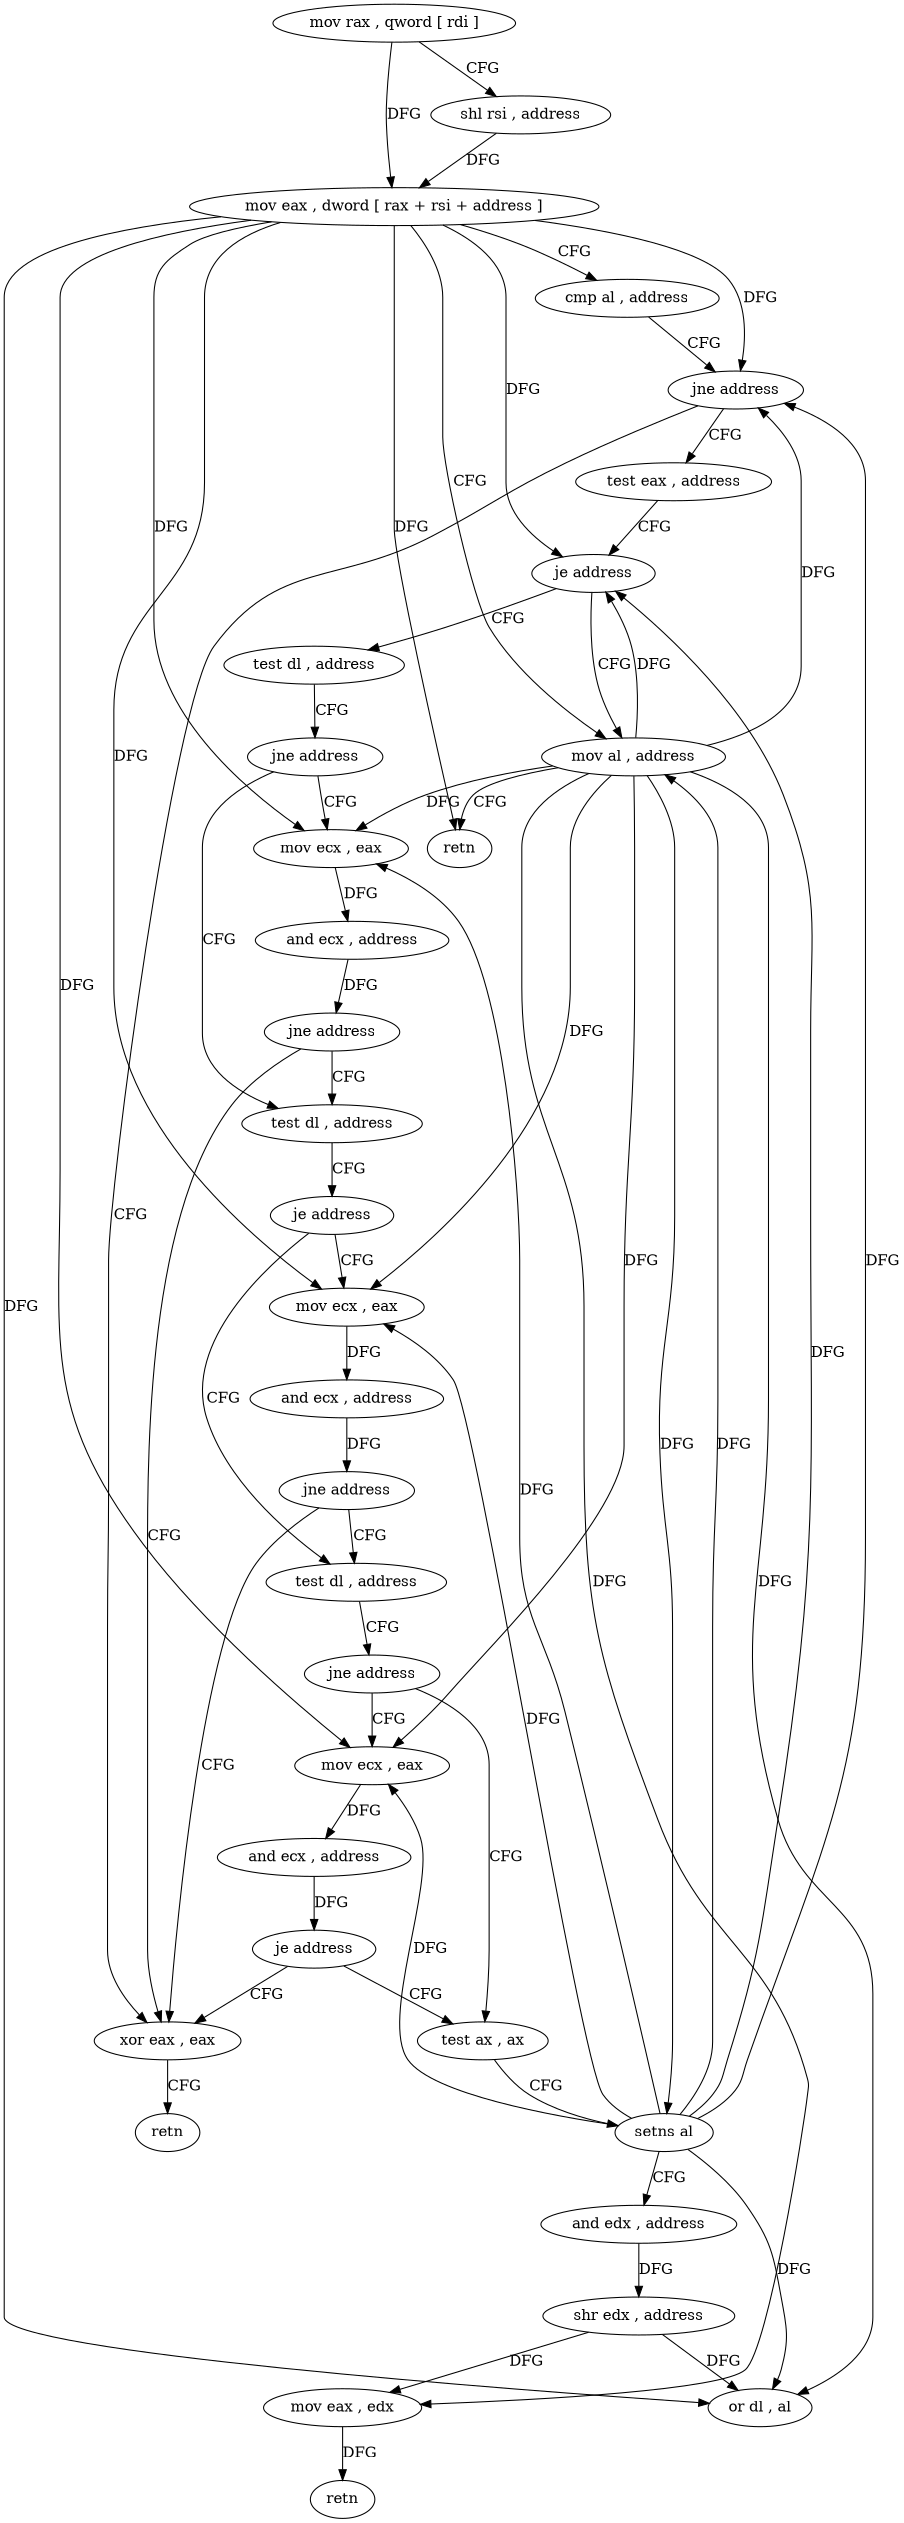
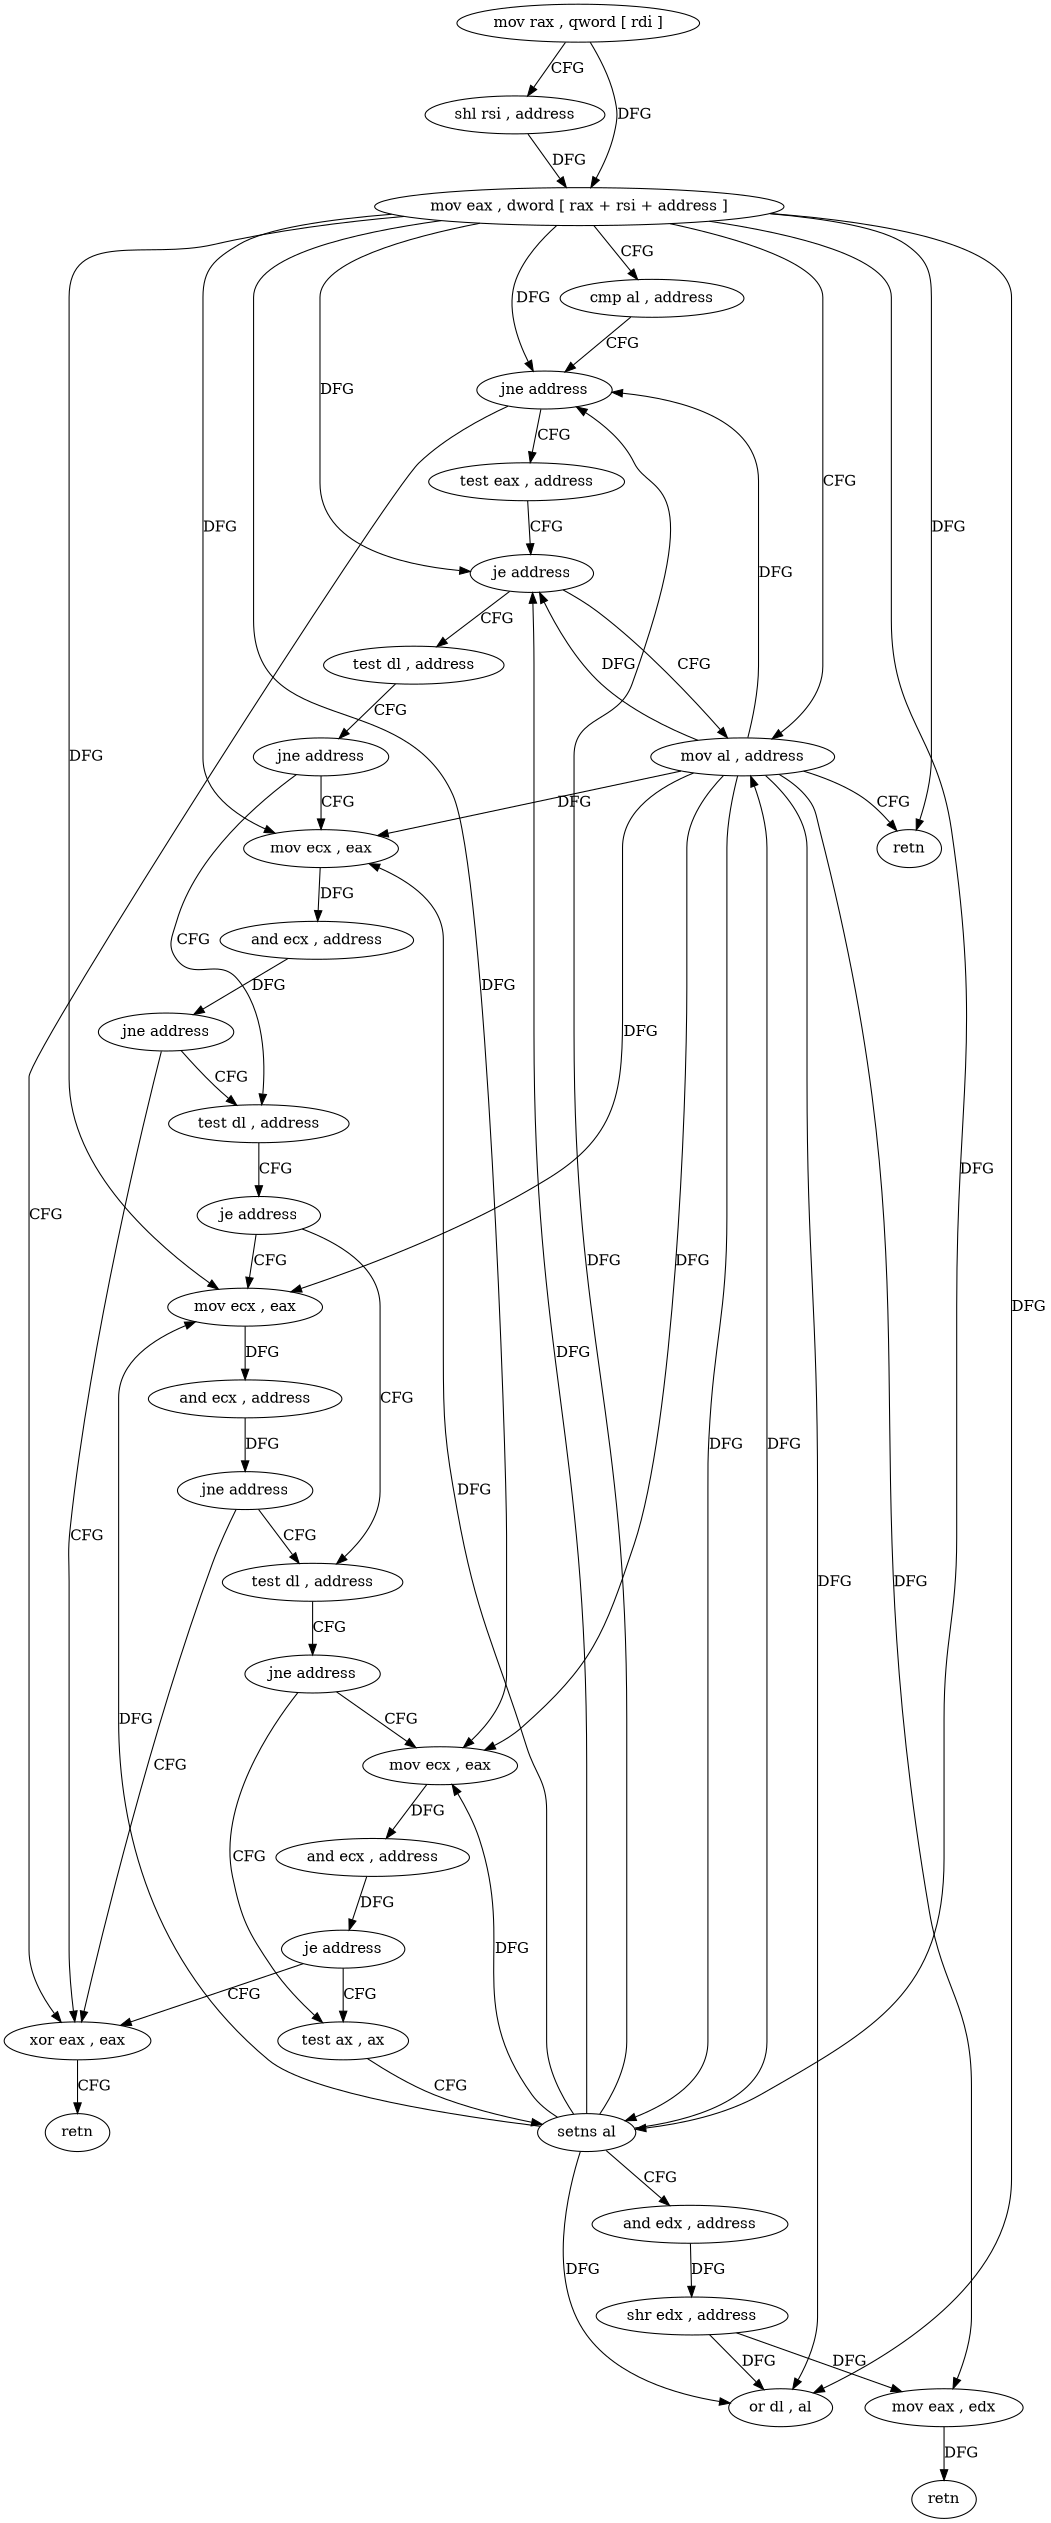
none -> (959, 1189)
